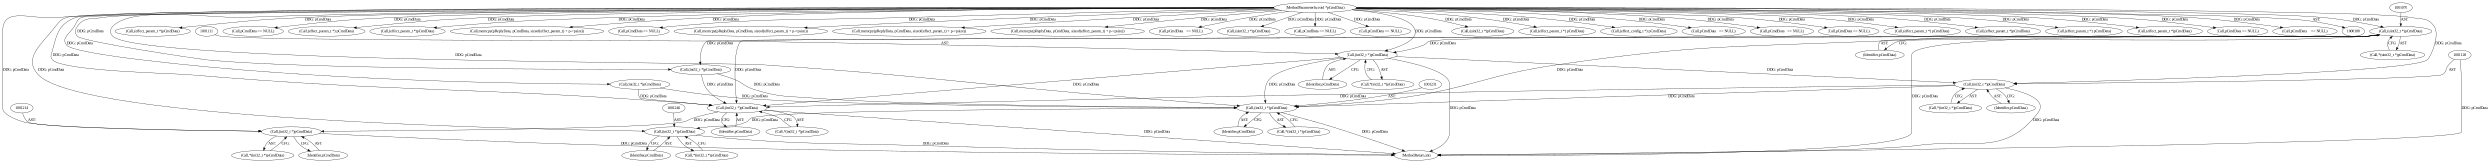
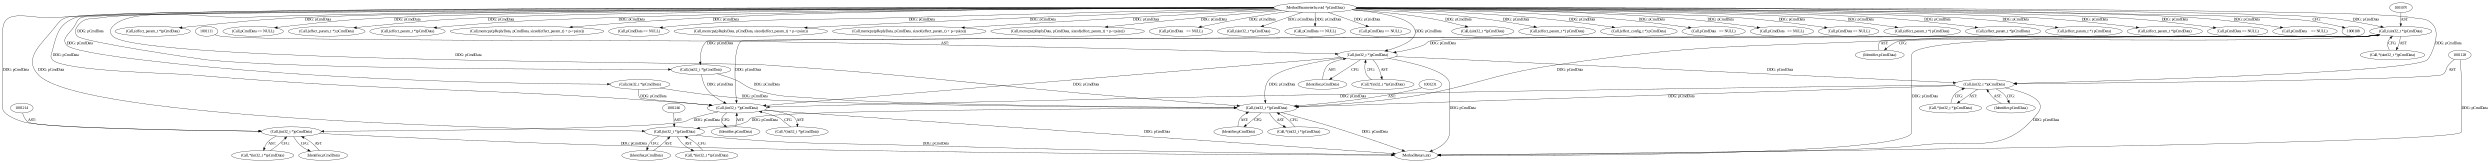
(2317, 19) -> (2317, 19)
